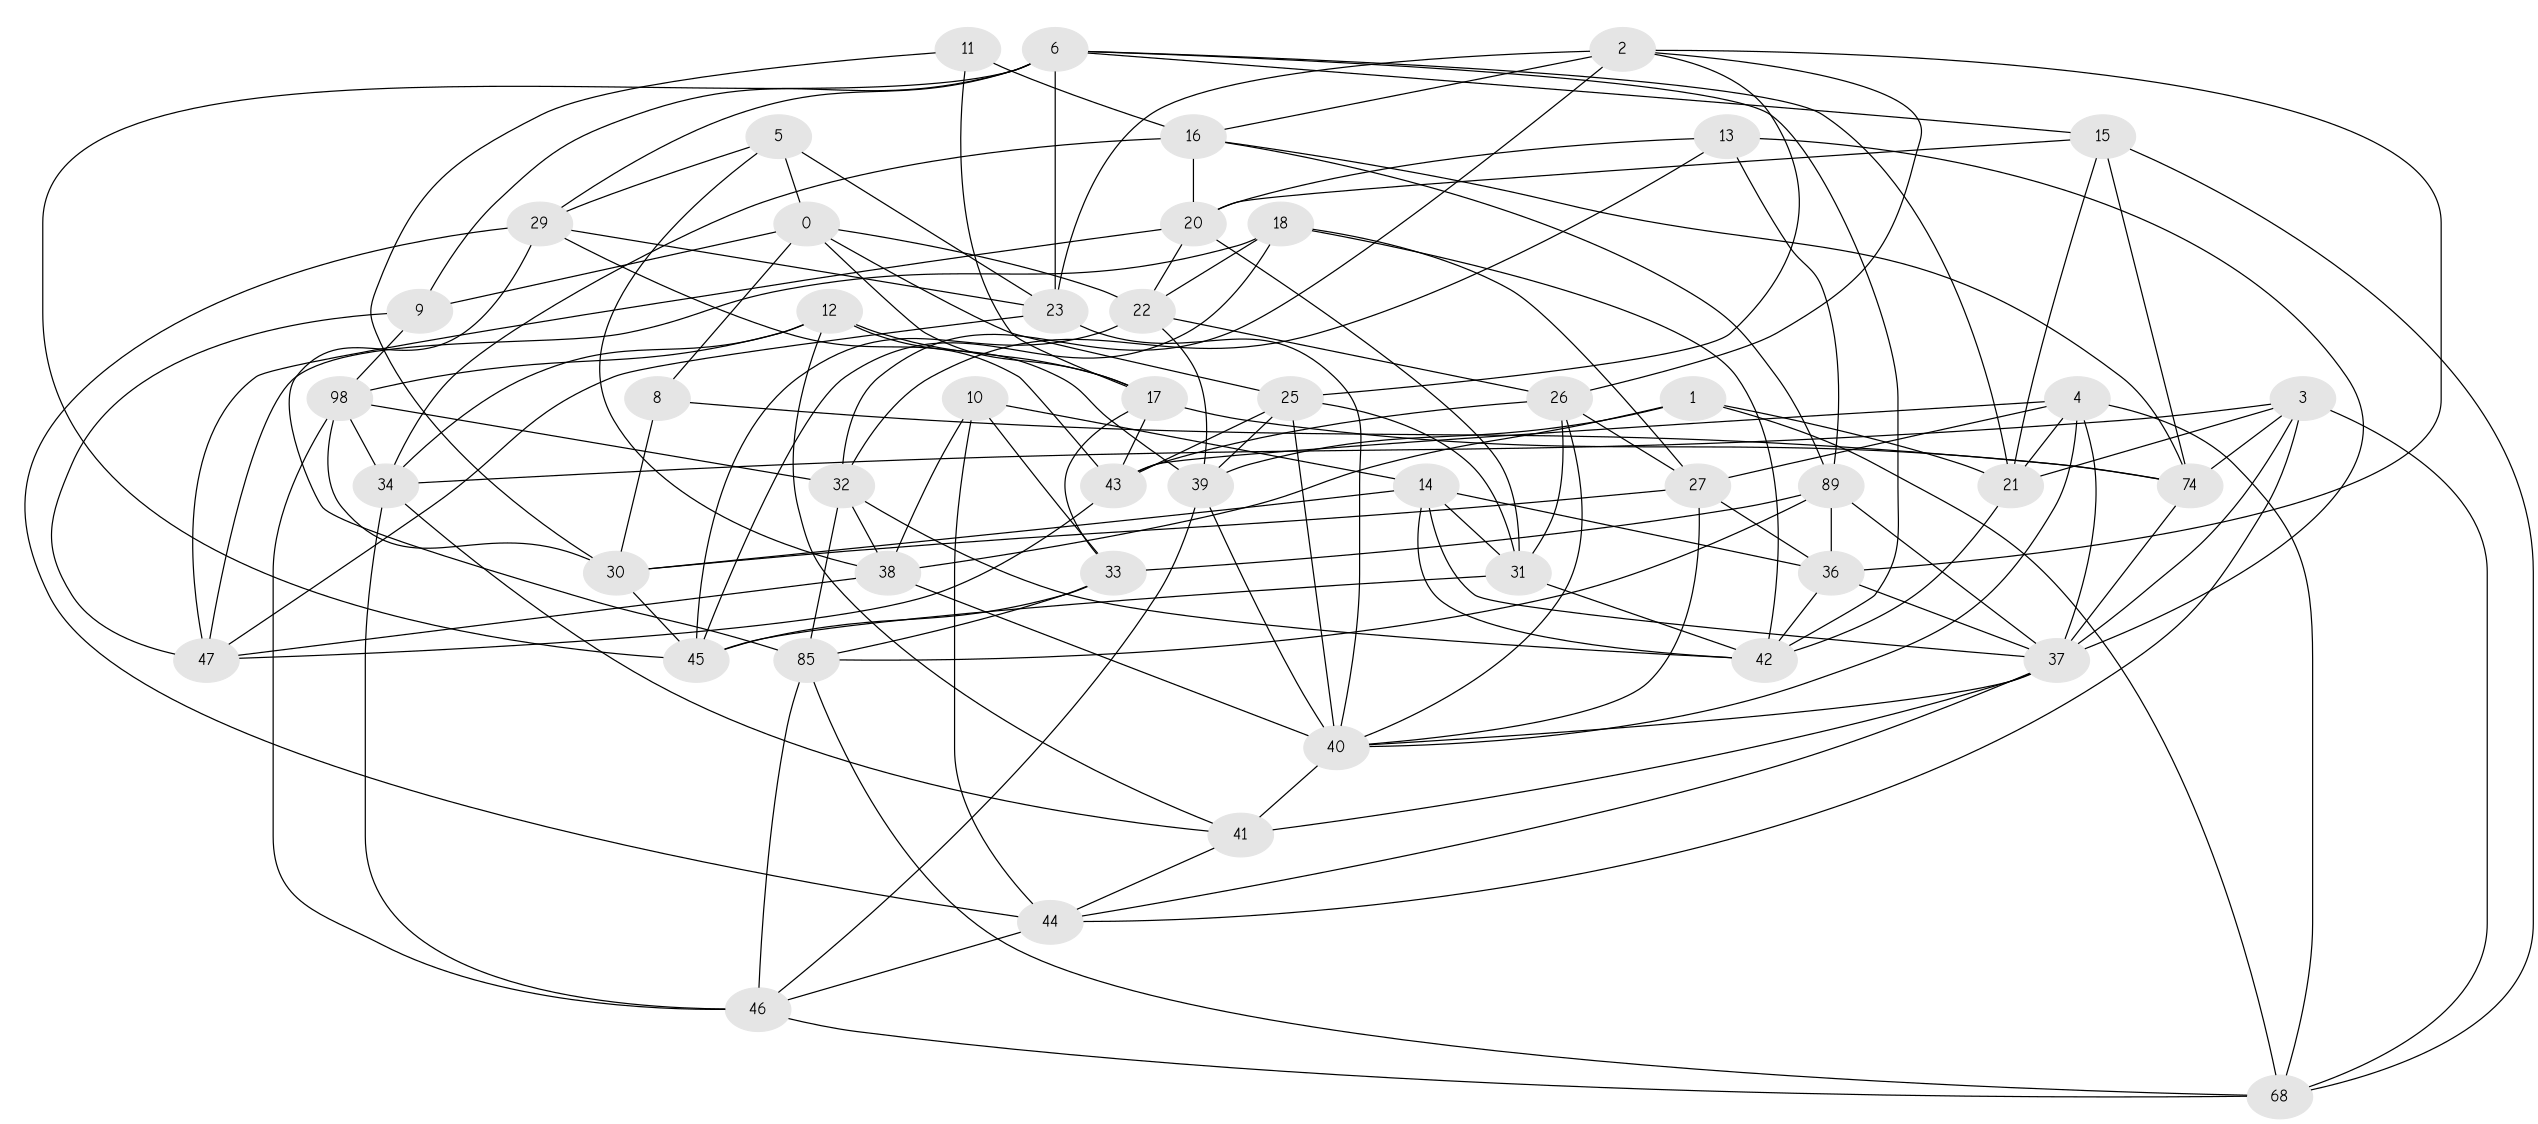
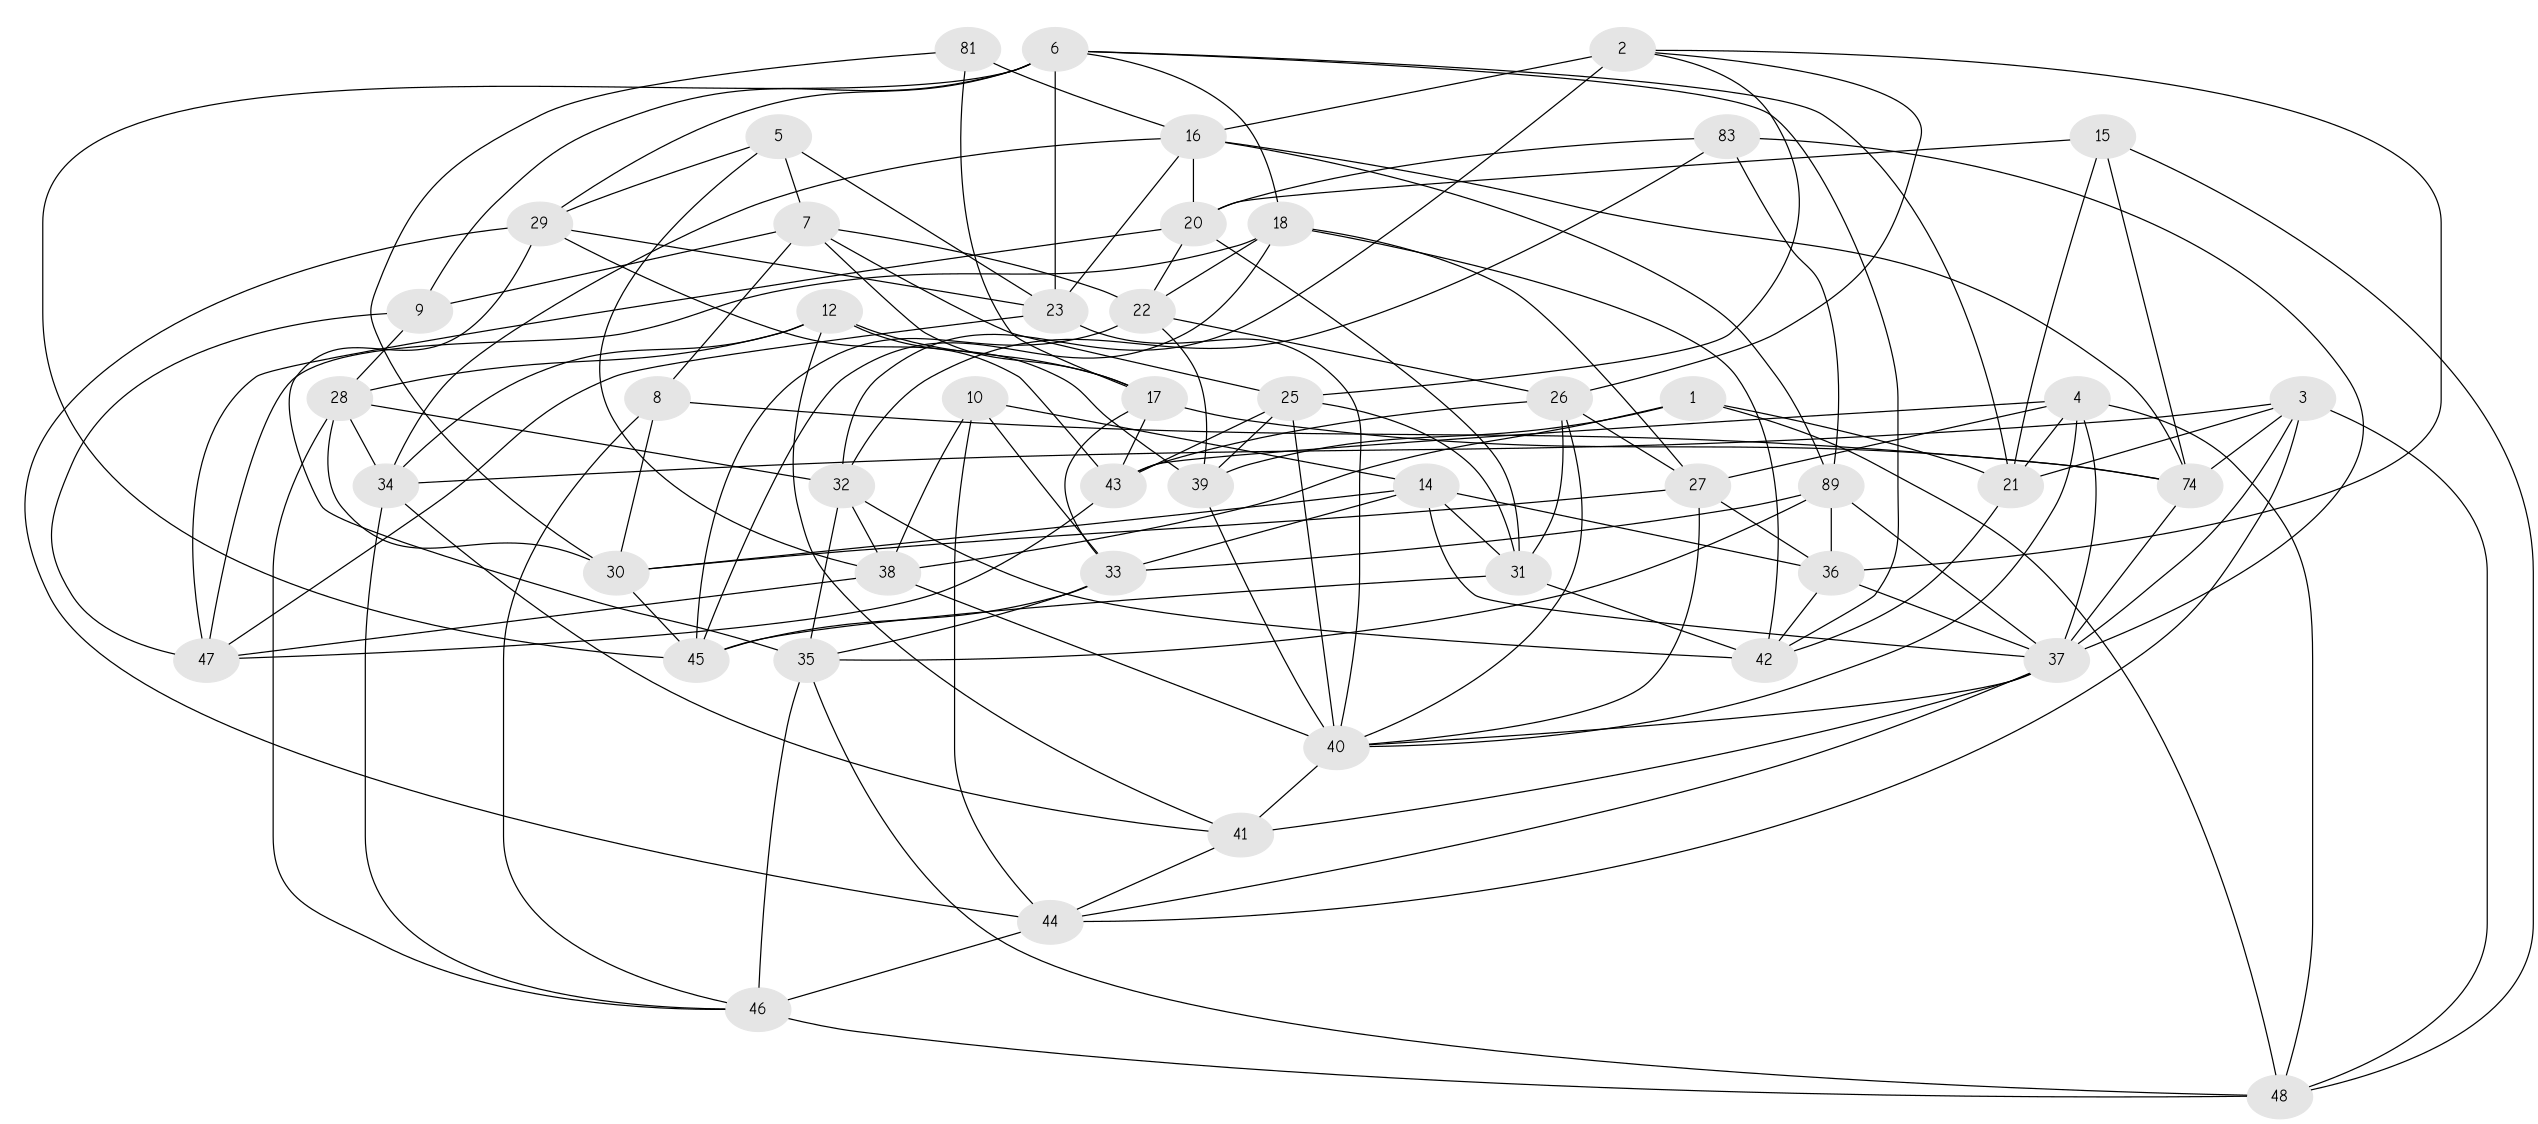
(968, 49) -> (968, 49)
(1267, 79) -> (1124, 224)
(1555, 89) -> (1211, 95)
(1727, 137) -> (1727, 137)
(807, 224) -> (807, 224)
(340, 399) -> (340, 399)
(1544, 636) -> (1263, 531)
(807, 660) -> (807, 660)
(1015, 773) -> (504, 755)
(2280, 1097) -> (2280, 1097)
